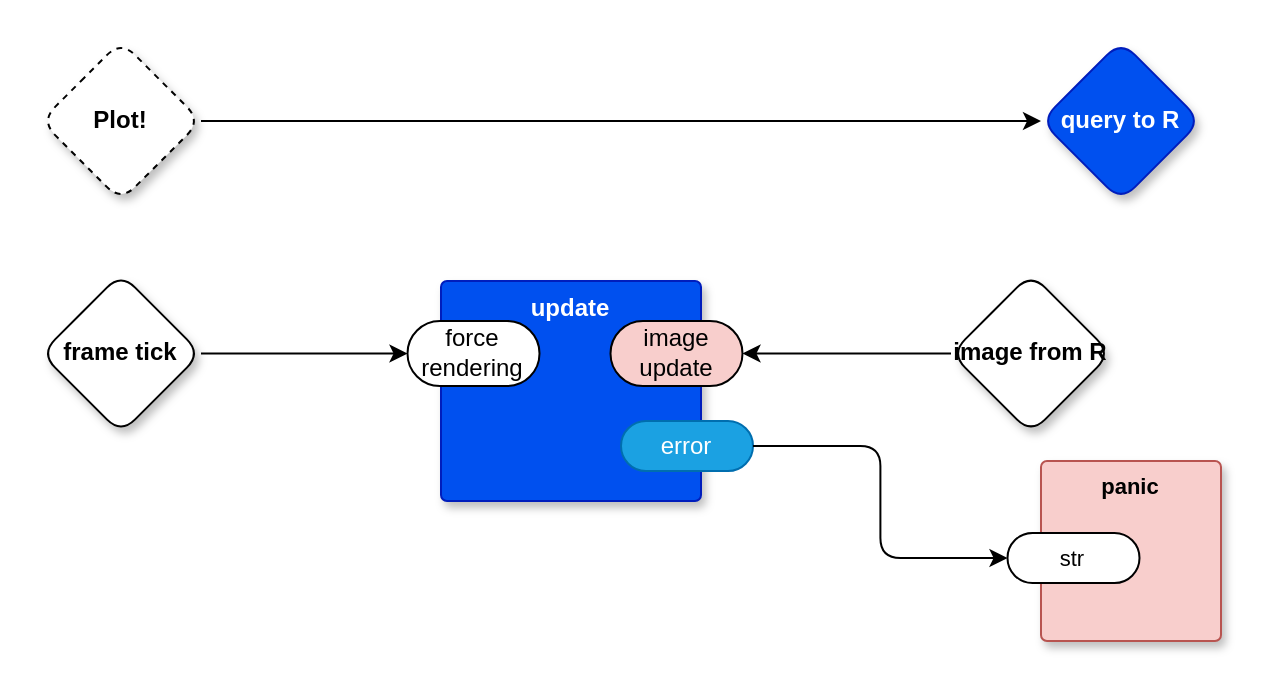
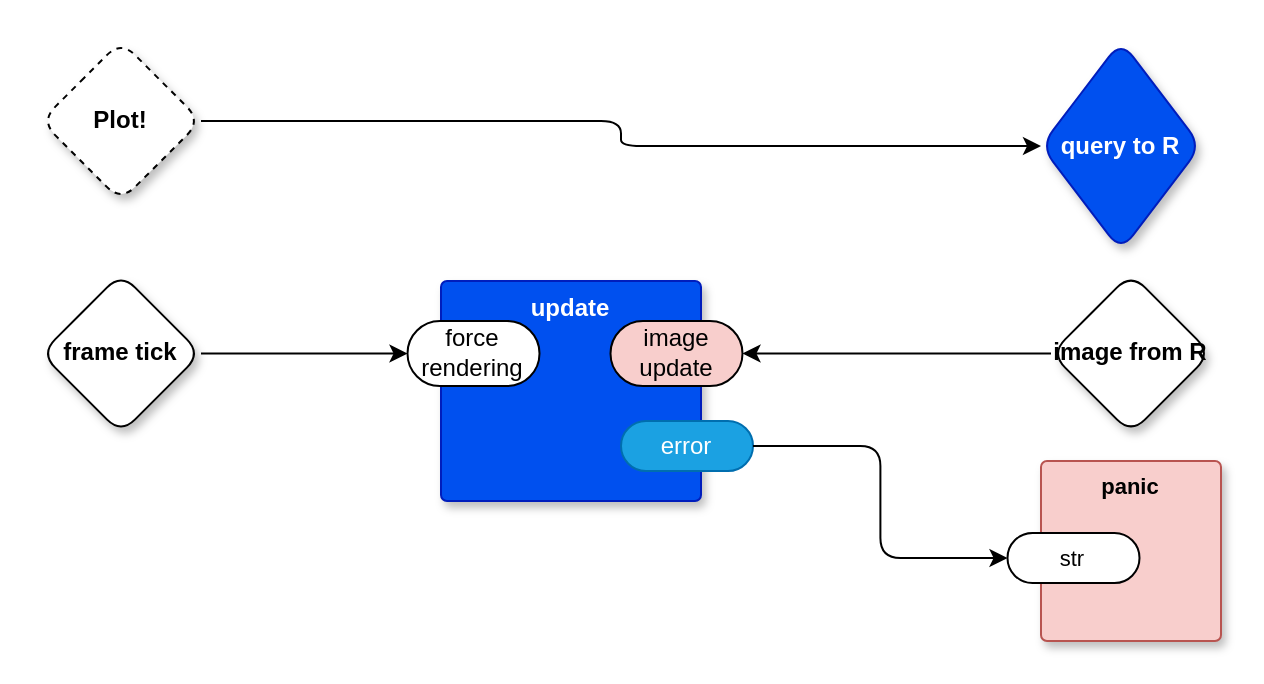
(1121, 121) -> (1121, 146)
(1031, 354) -> (1131, 354)
